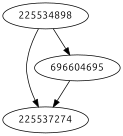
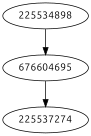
(27, 64) -> none
(77, 68) -> (46, 68)
